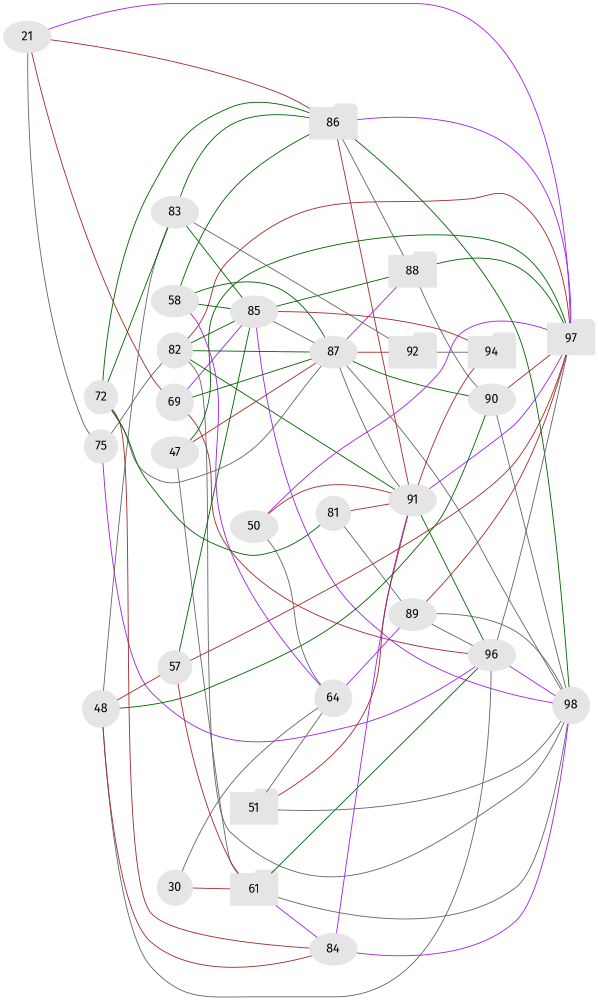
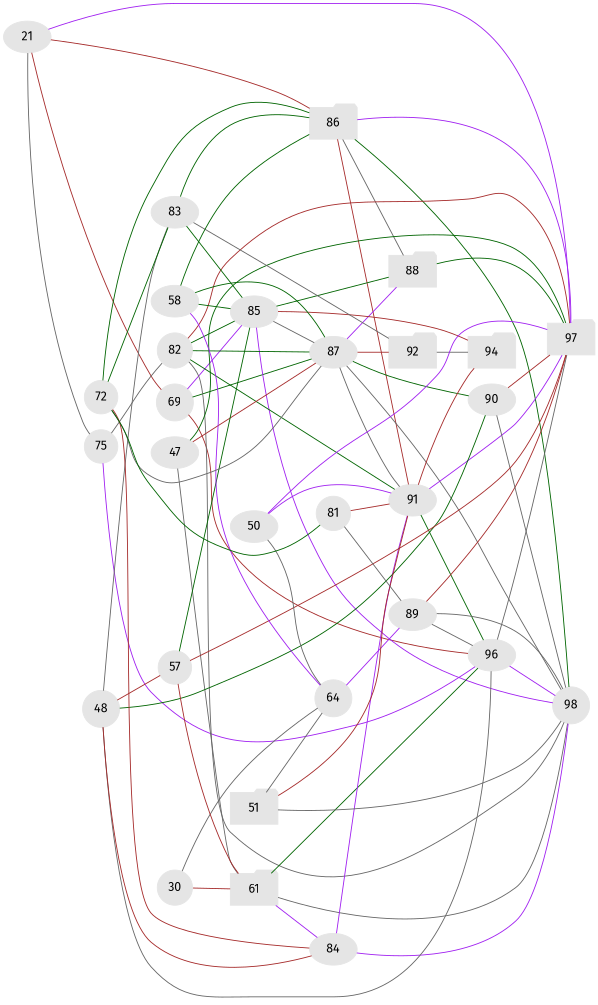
(445, 339) -> none
(327, 485) -> (327, 485)
